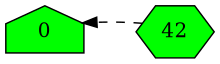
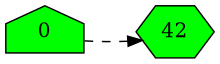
(120, 22) -> (106, 42)
